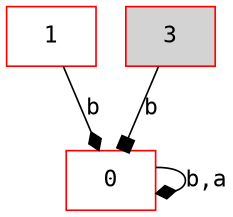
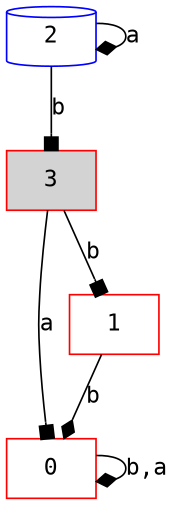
none -> (51, 36)
(151, 108) -> (47, 324)
none -> (79, 245)
